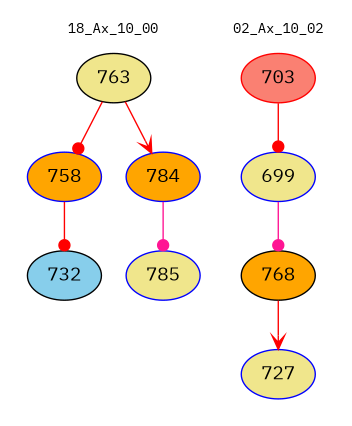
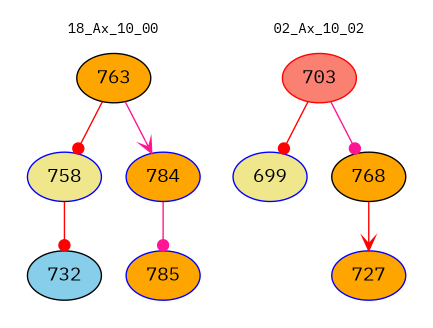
(114, 78) -> (114, 78)
(135, 121) -> (135, 121)
(64, 177) -> (64, 177)
(278, 221) -> (342, 123)
(163, 276) -> (163, 276)
(278, 374) -> (369, 276)
